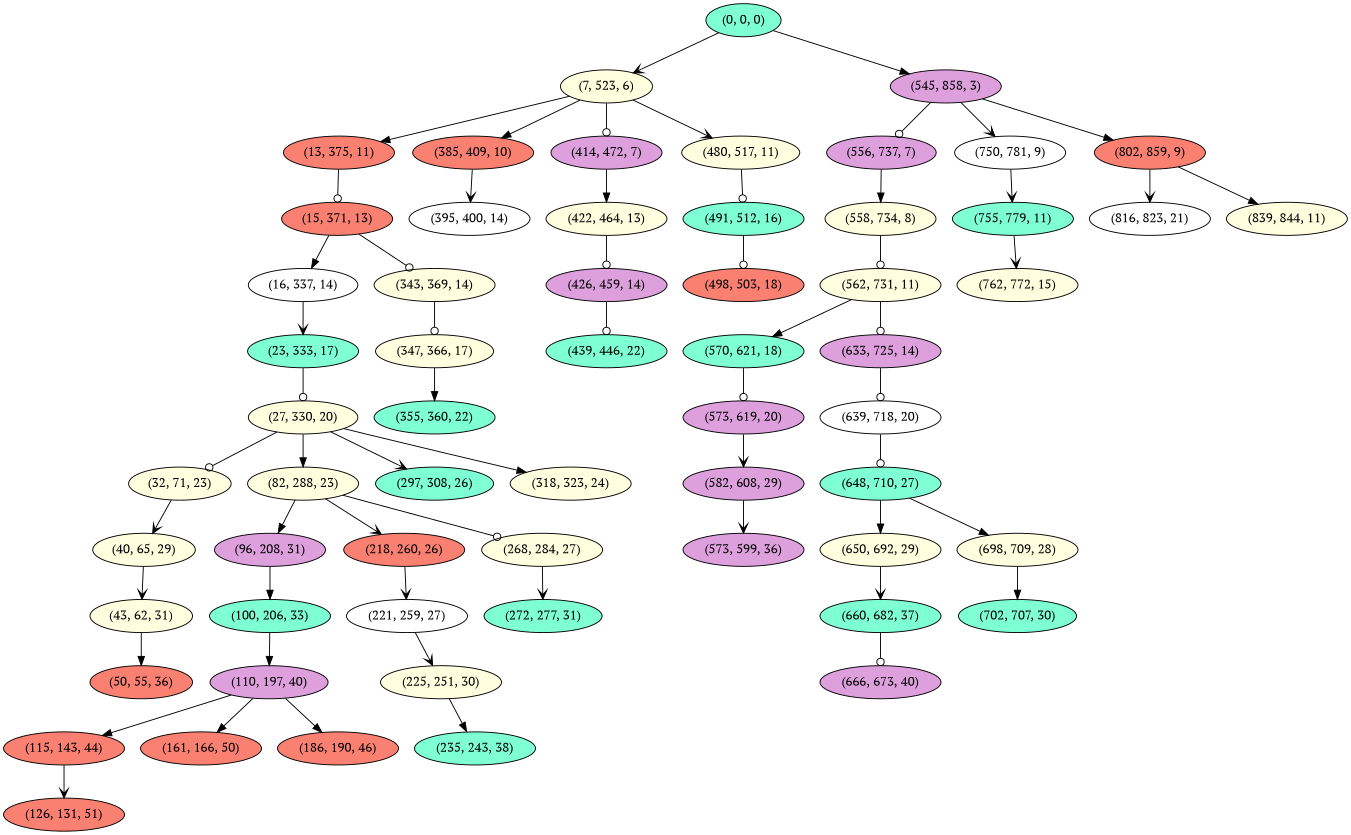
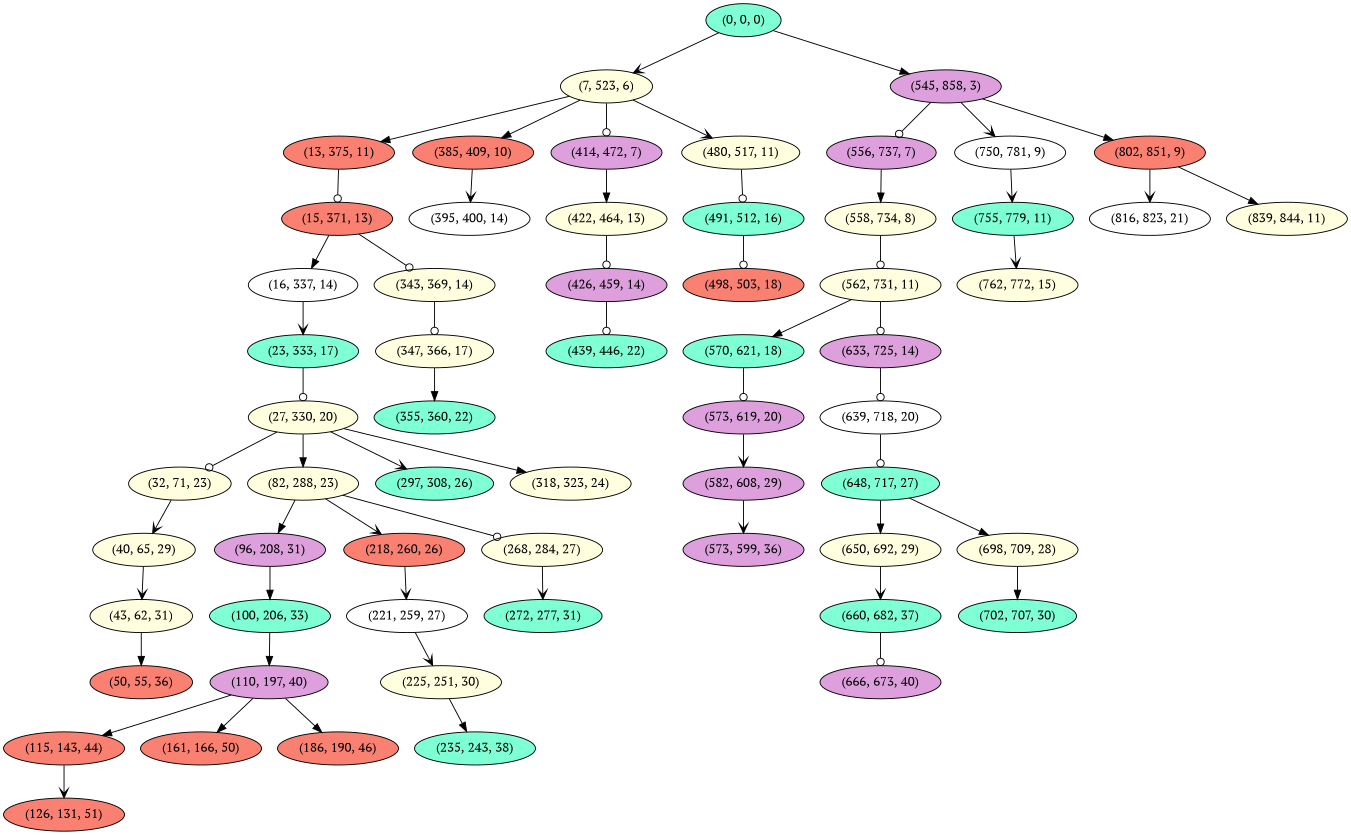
(1150, 153) -> (1150, 153)
(880, 484) -> (880, 484)
